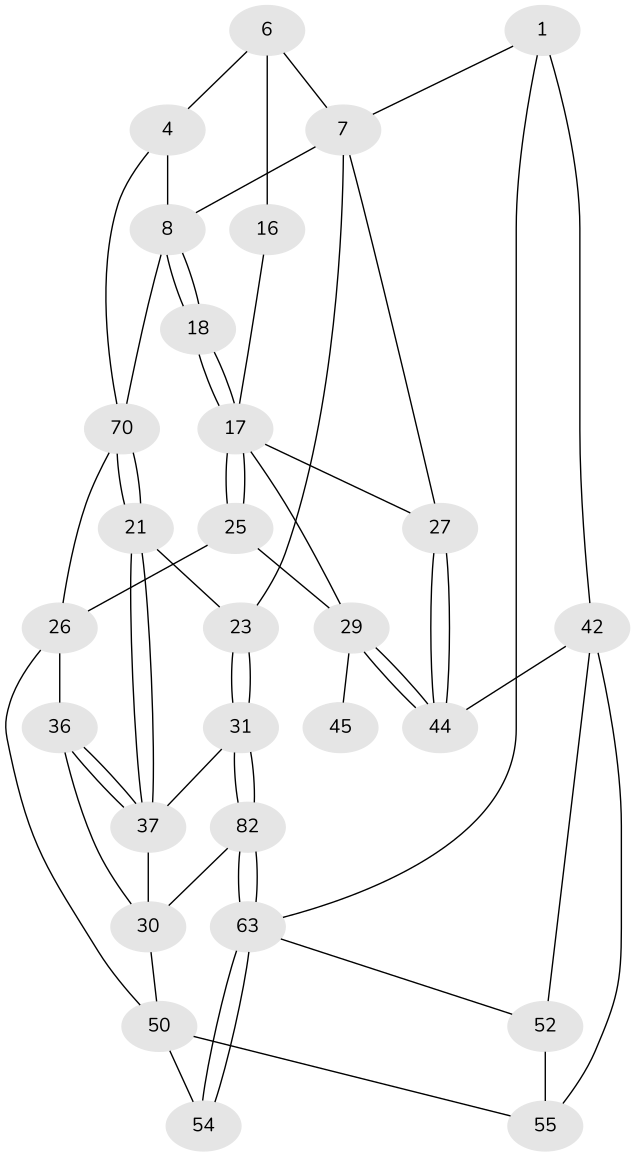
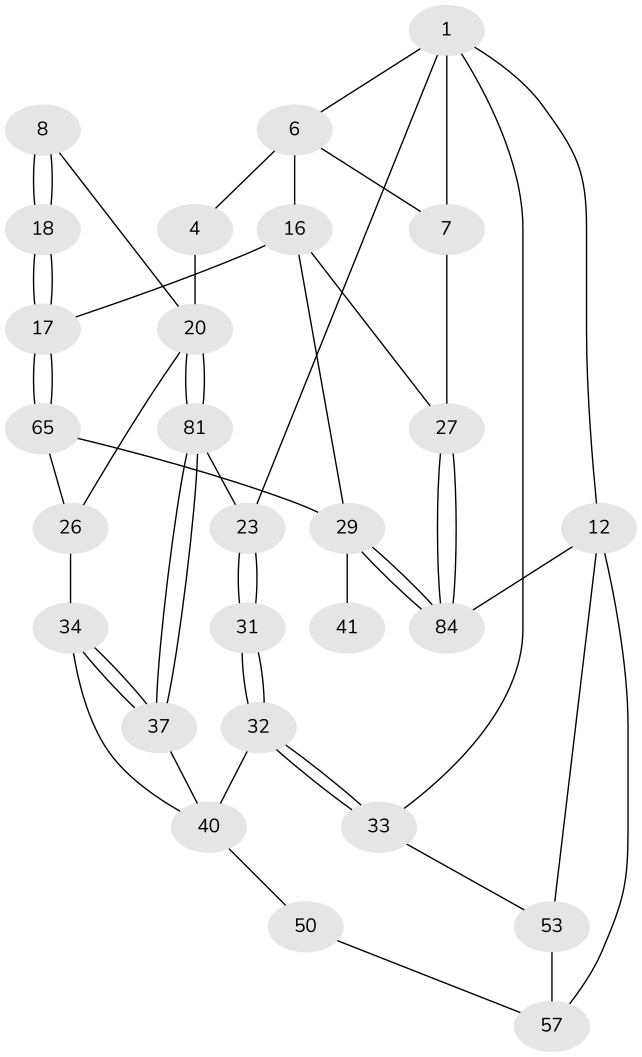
none -> (371, 80)
(168, 180) -> none
(256, 180) -> none
(325, 386) -> (347, 279)
(122, 429) -> (195, 329)
(338, 479) -> (371, 329)
(136, 528) -> (195, 429)
(235, 528) -> (43, 429)
(303, 534) -> (321, 379)
(592, 628) -> (599, 528)
(60, 728) -> (71, 628)
(341, 728) -> (347, 628)
(440, 728) -> (447, 628)
(195, 777) -> none
(248, 827) -> (259, 728)
(34, 837) -> none
(148, 927) -> (209, 827)
(248, 927) -> (379, 827)
(545, 1026) -> (552, 927)
(204, 1126) -> none
(545, 1126) -> (552, 1026)
